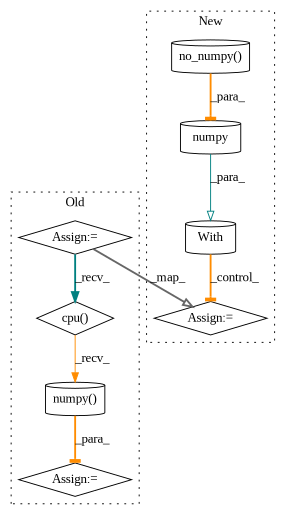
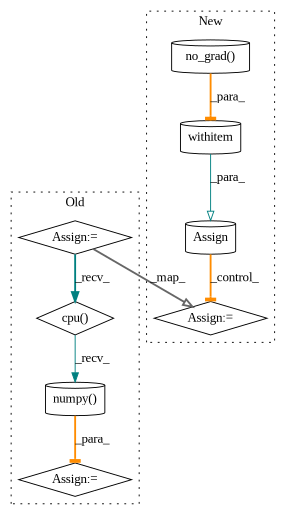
(211, 57) -> (211, 57)
(211, 137) -> (211, 137)
(211, 238) -> (211, 238)
(75, 354) -> (75, 354)
